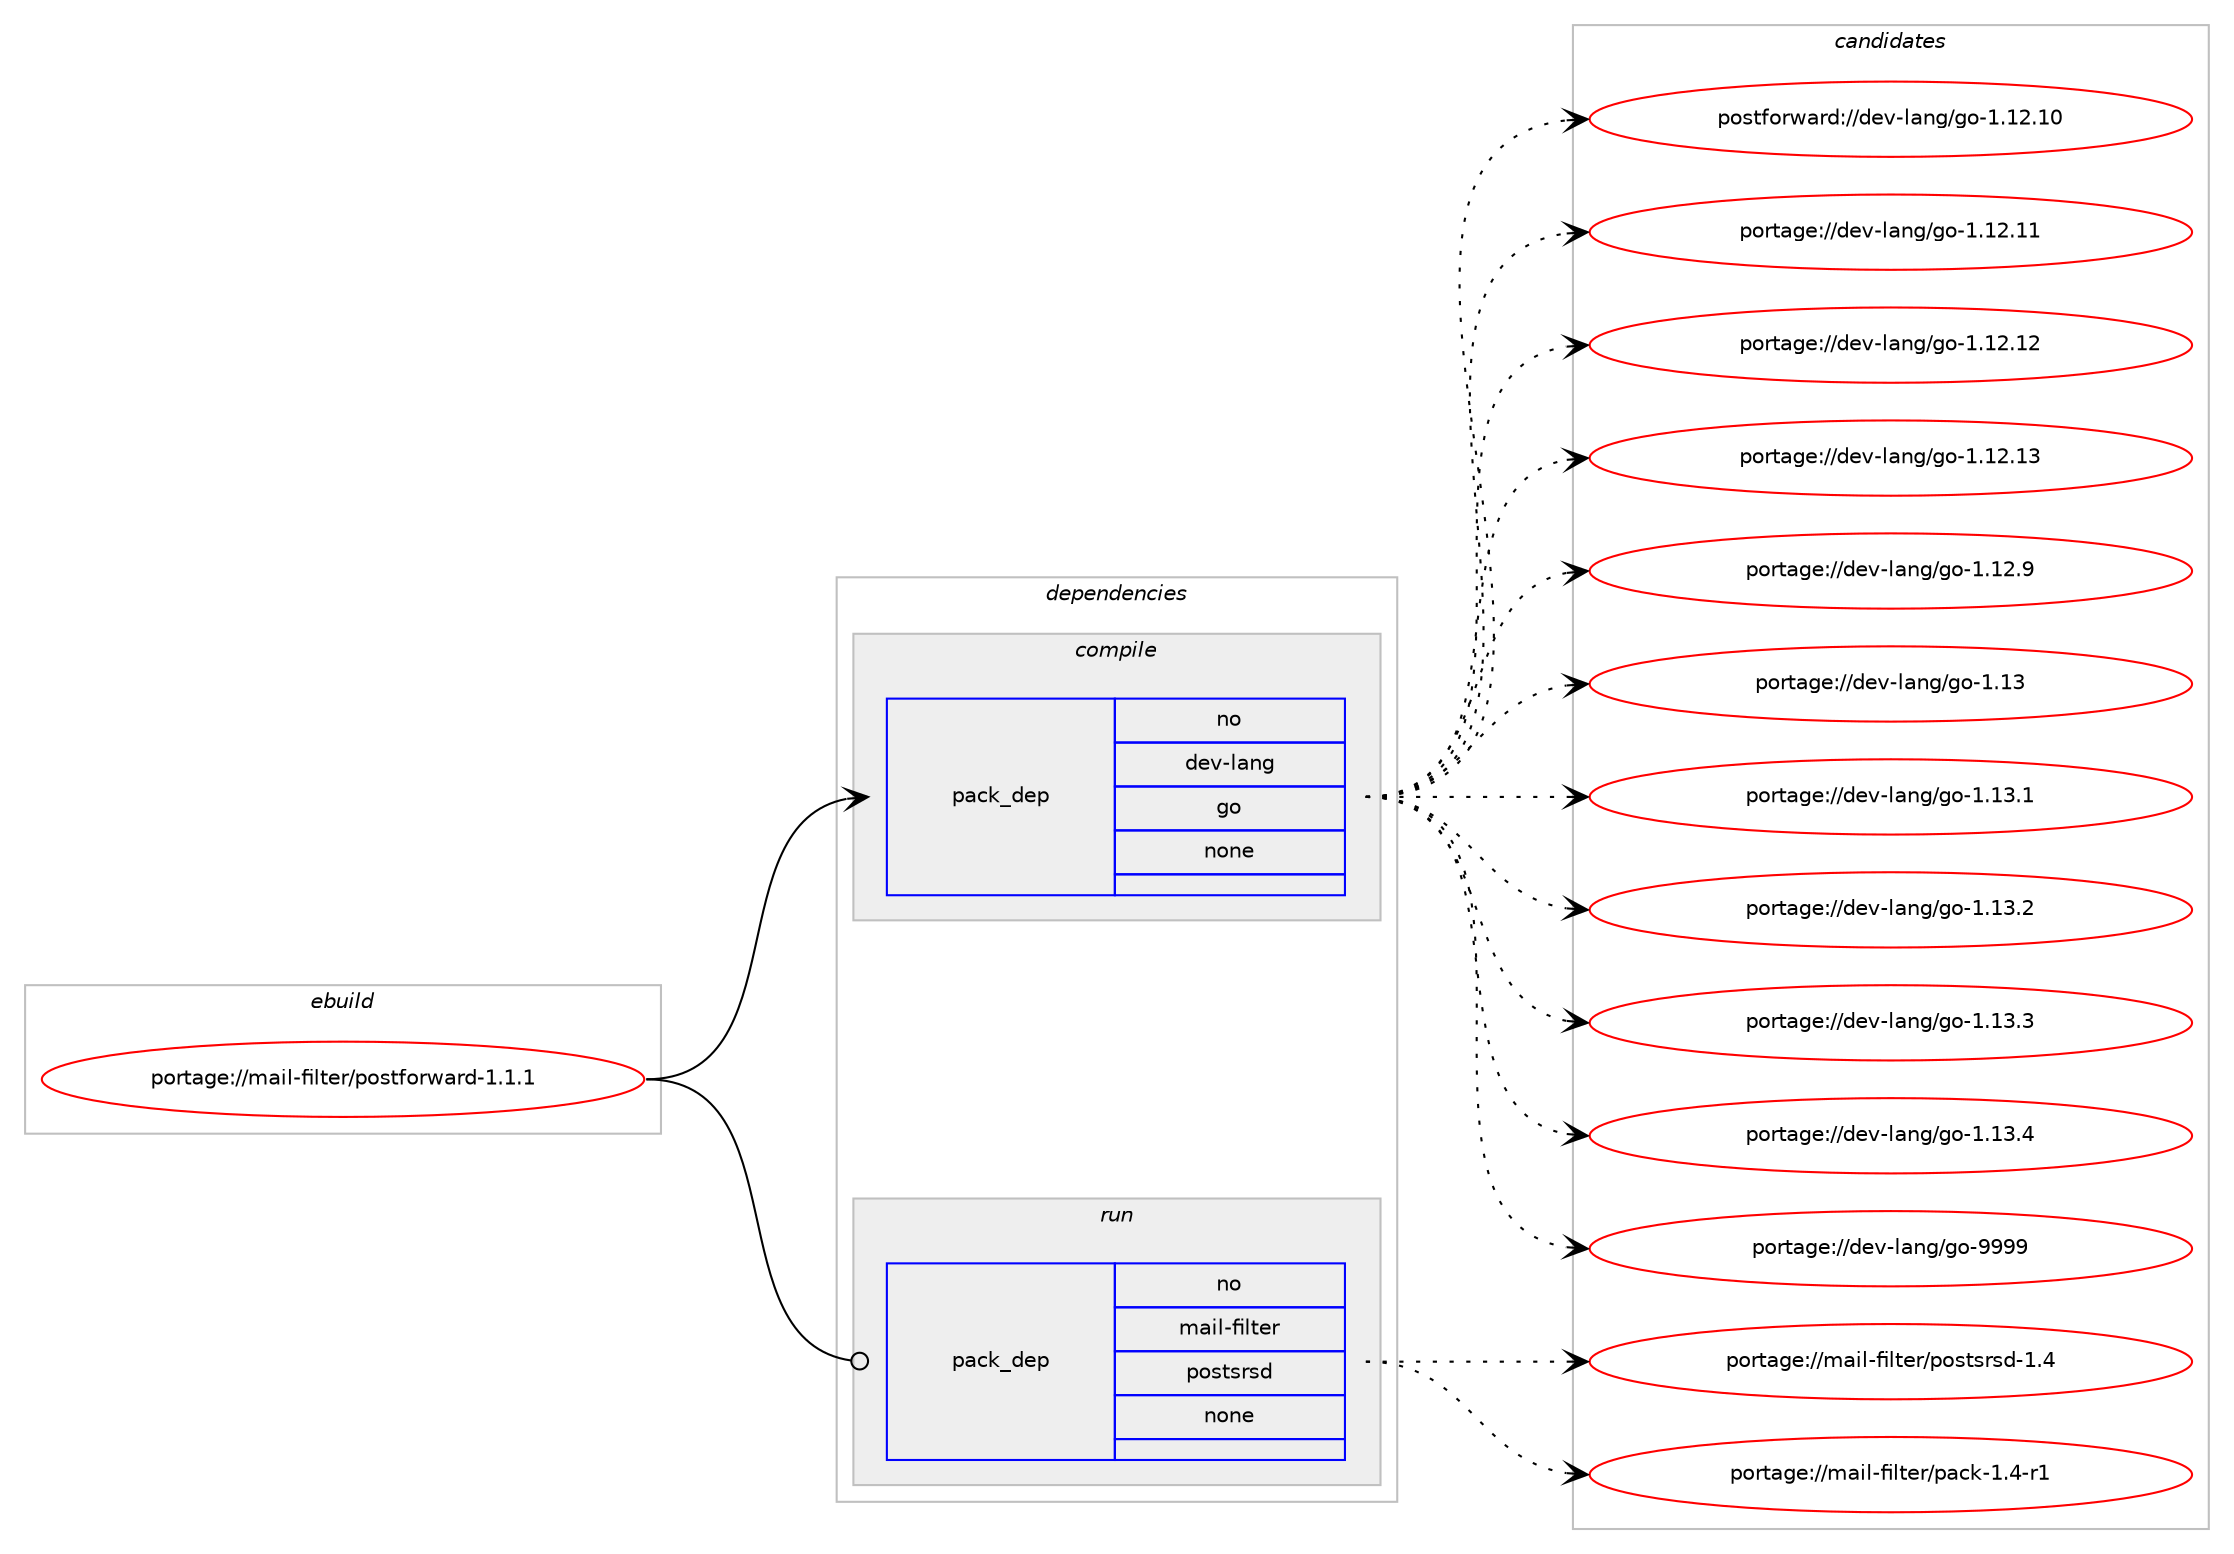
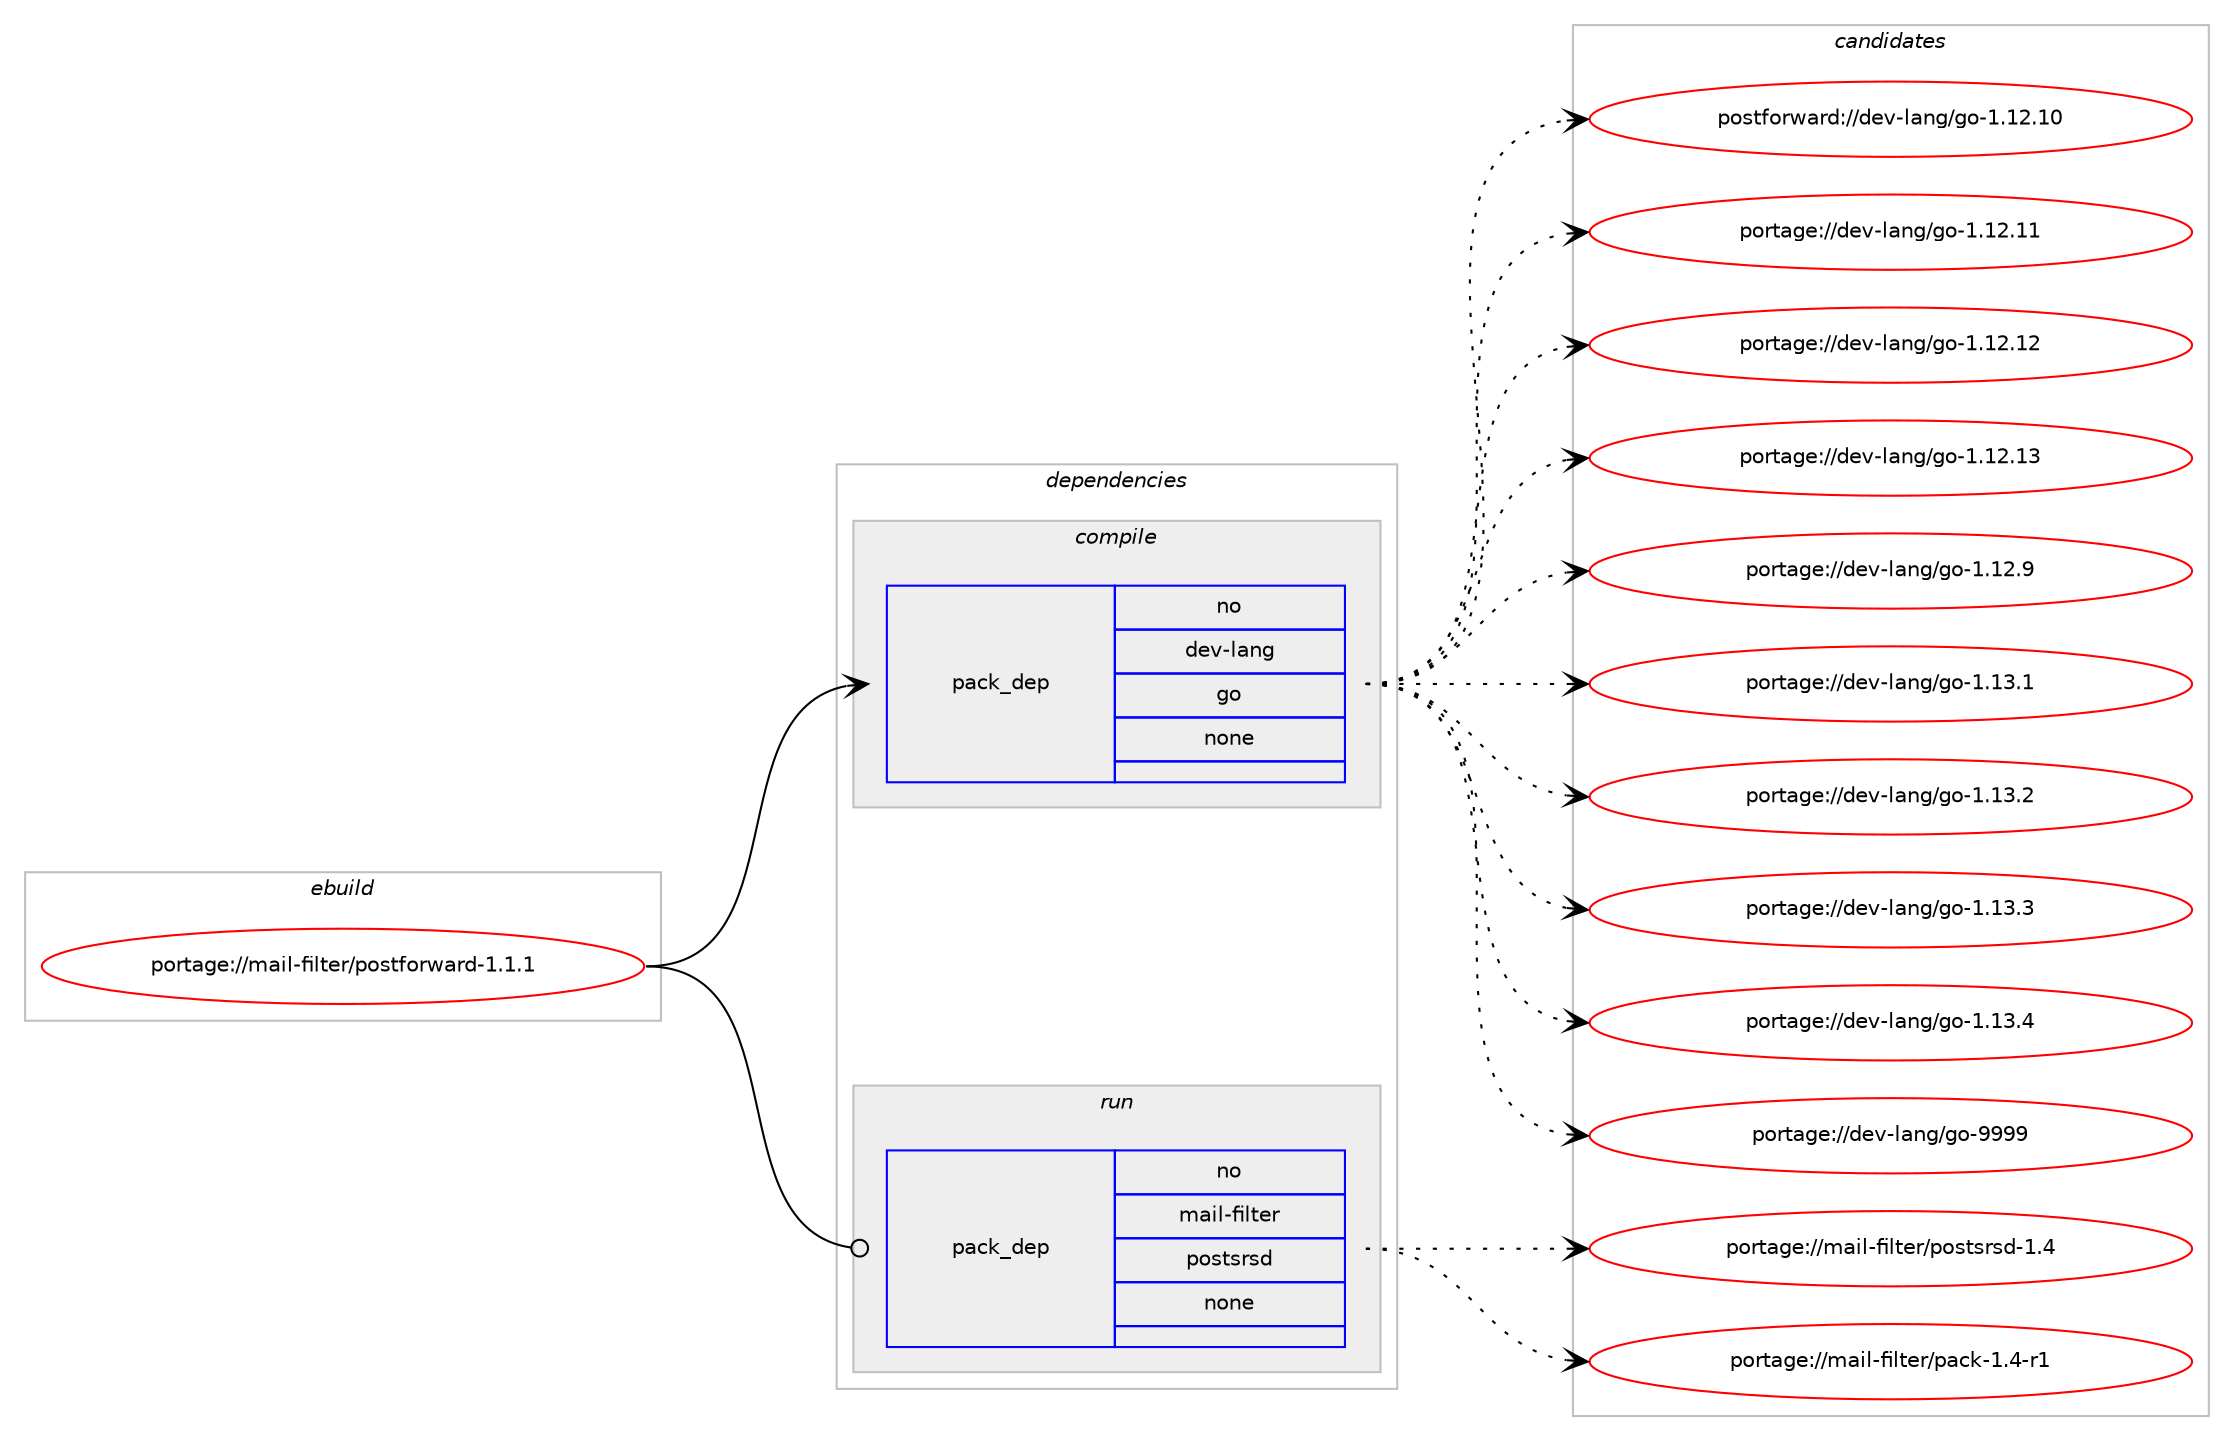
(1891, 684) -> none
